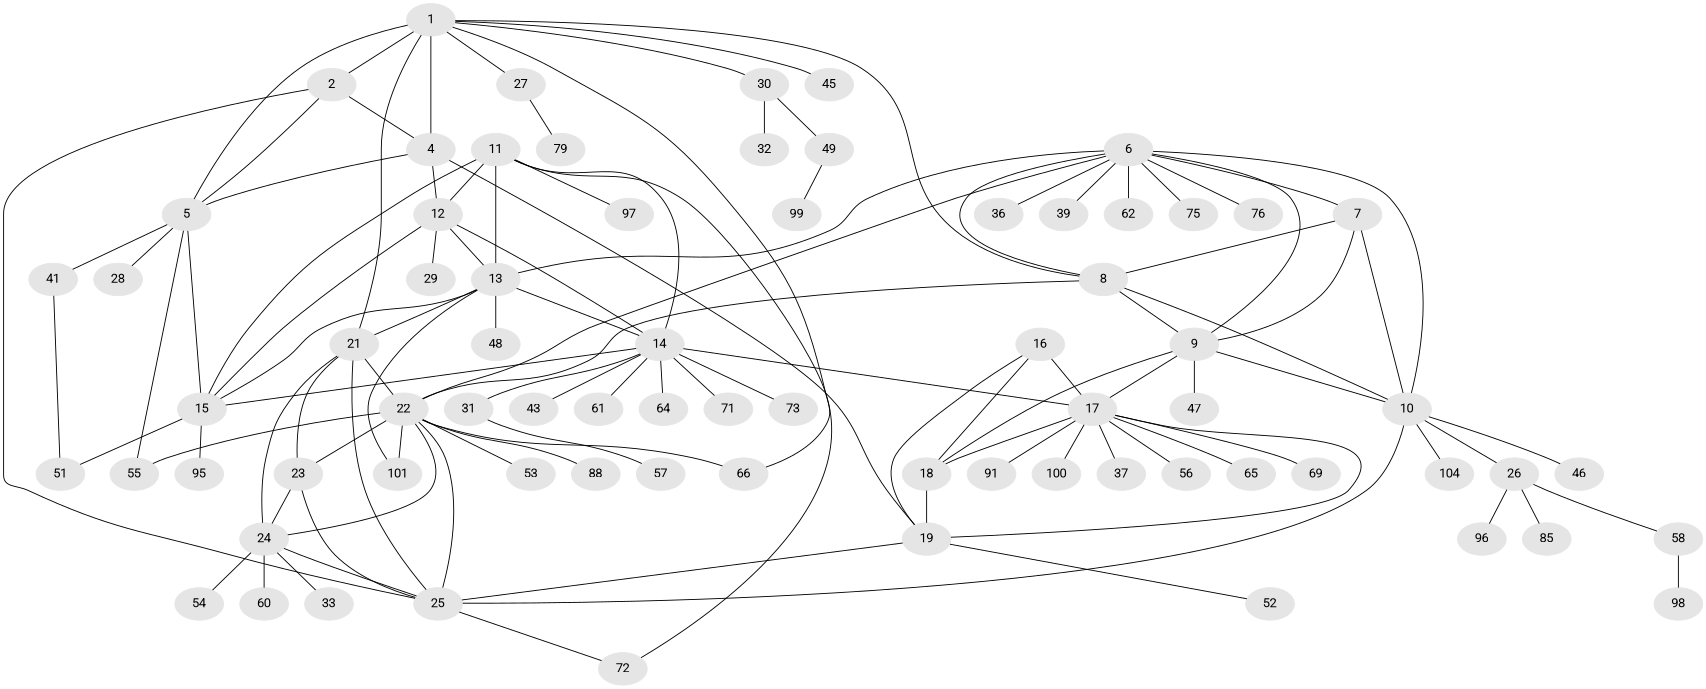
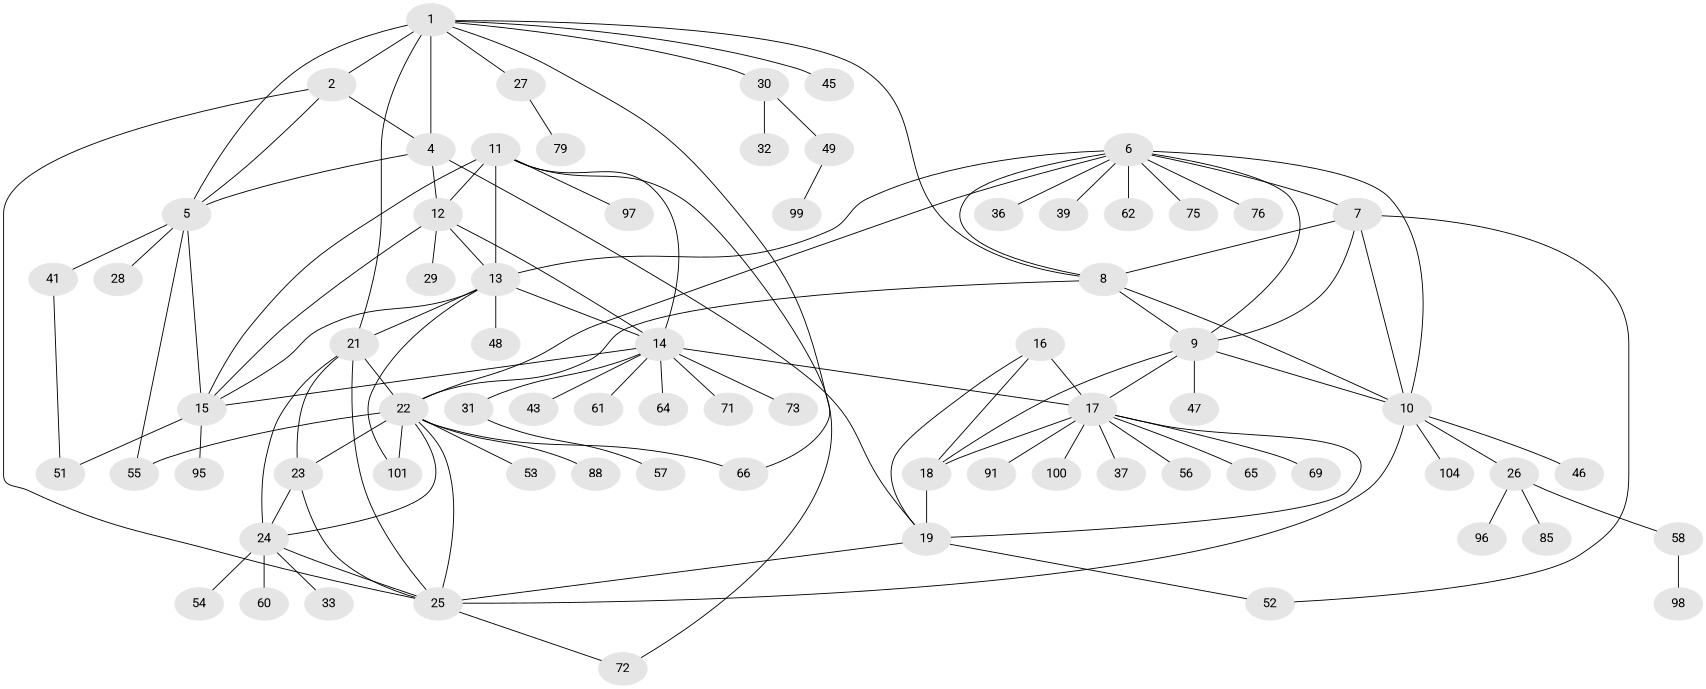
none -> (1629, 452)
